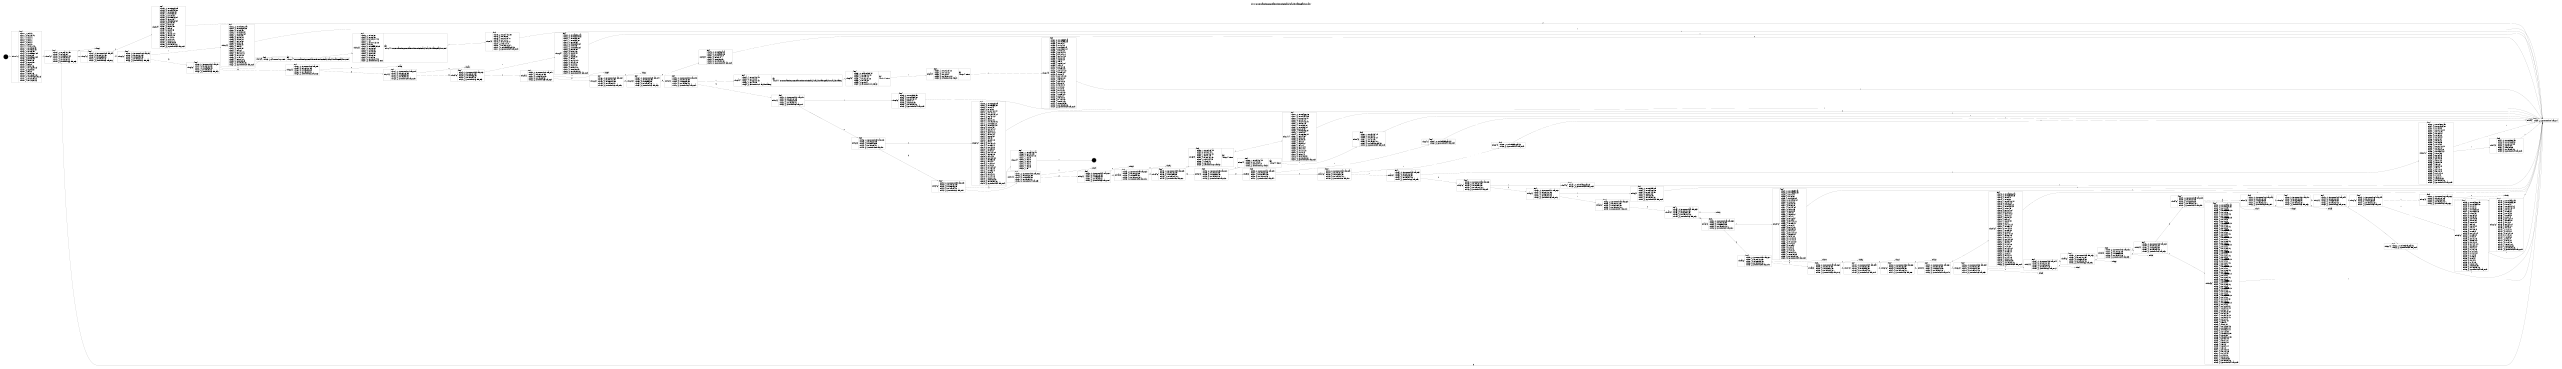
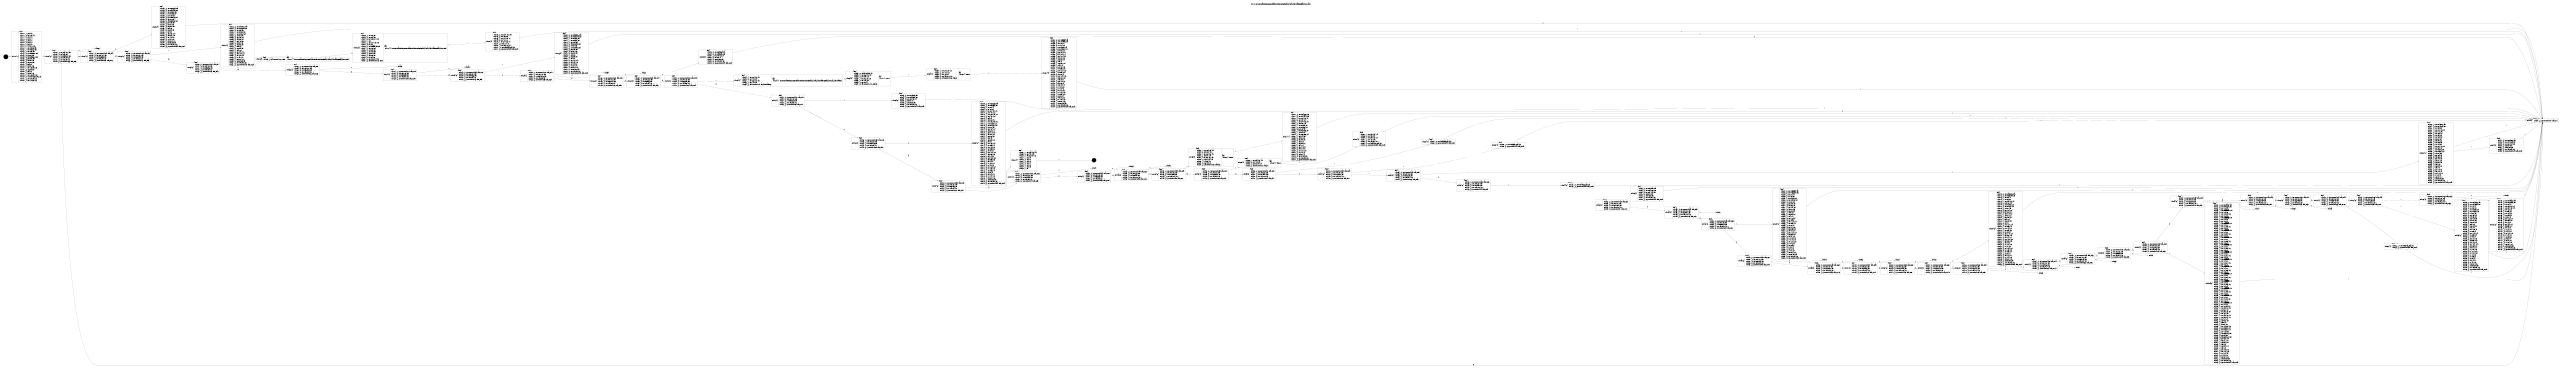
(1543, 194) -> none
